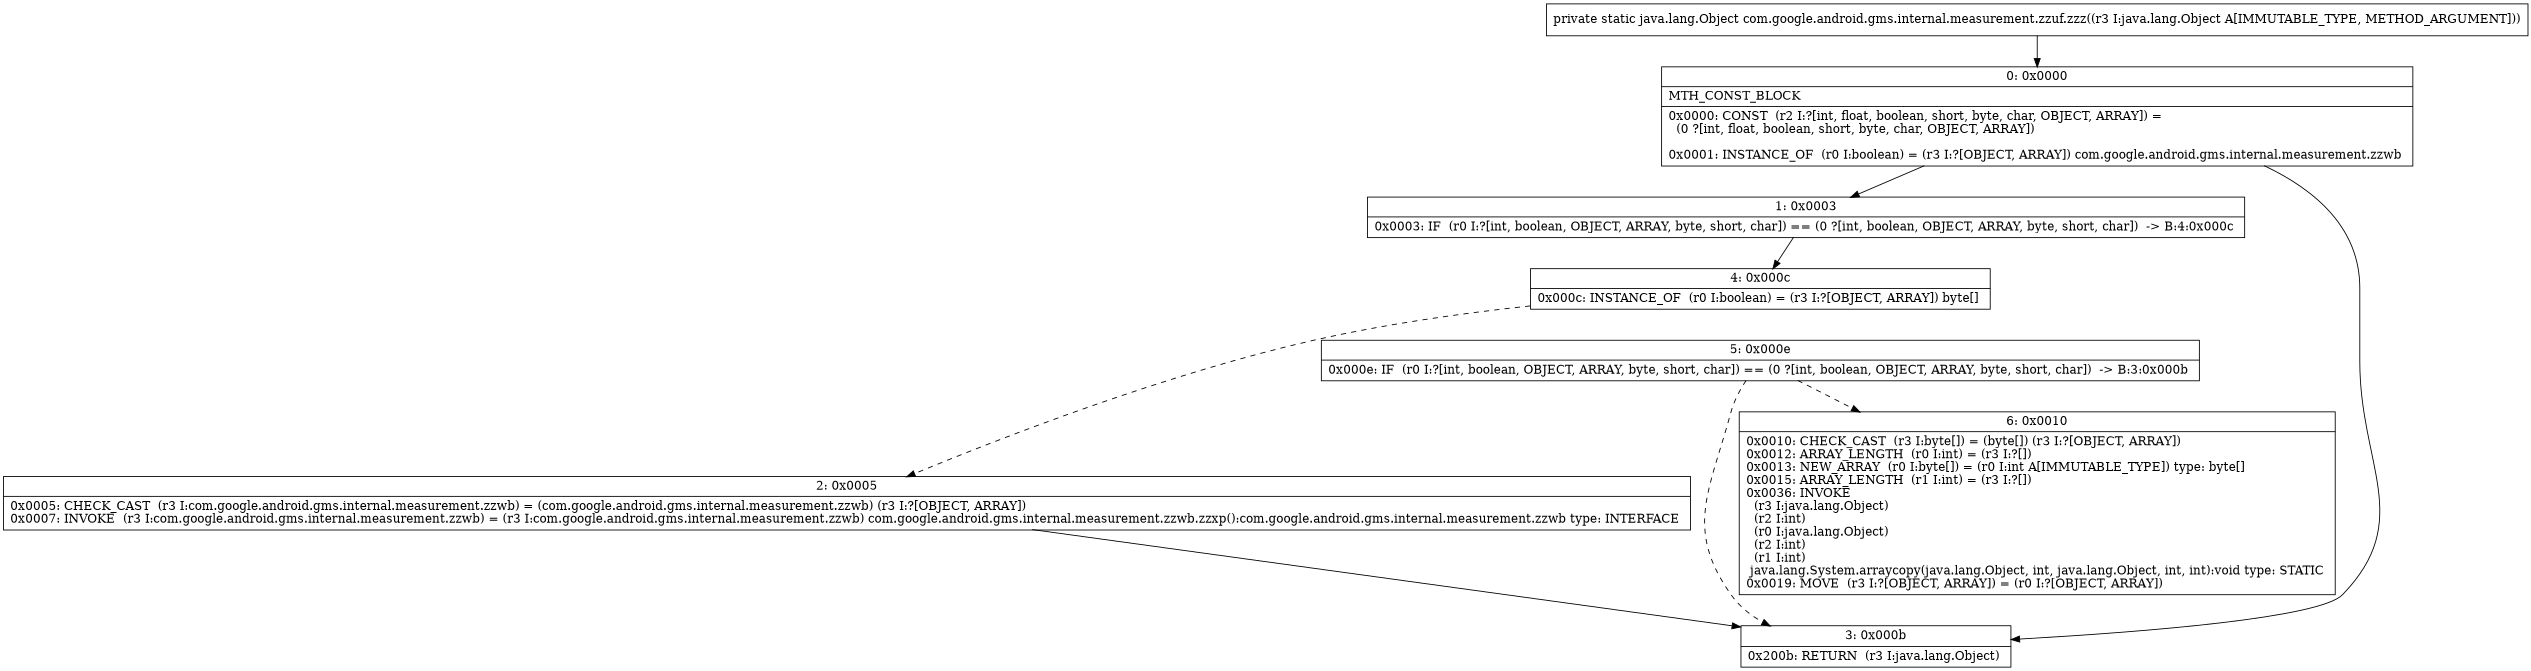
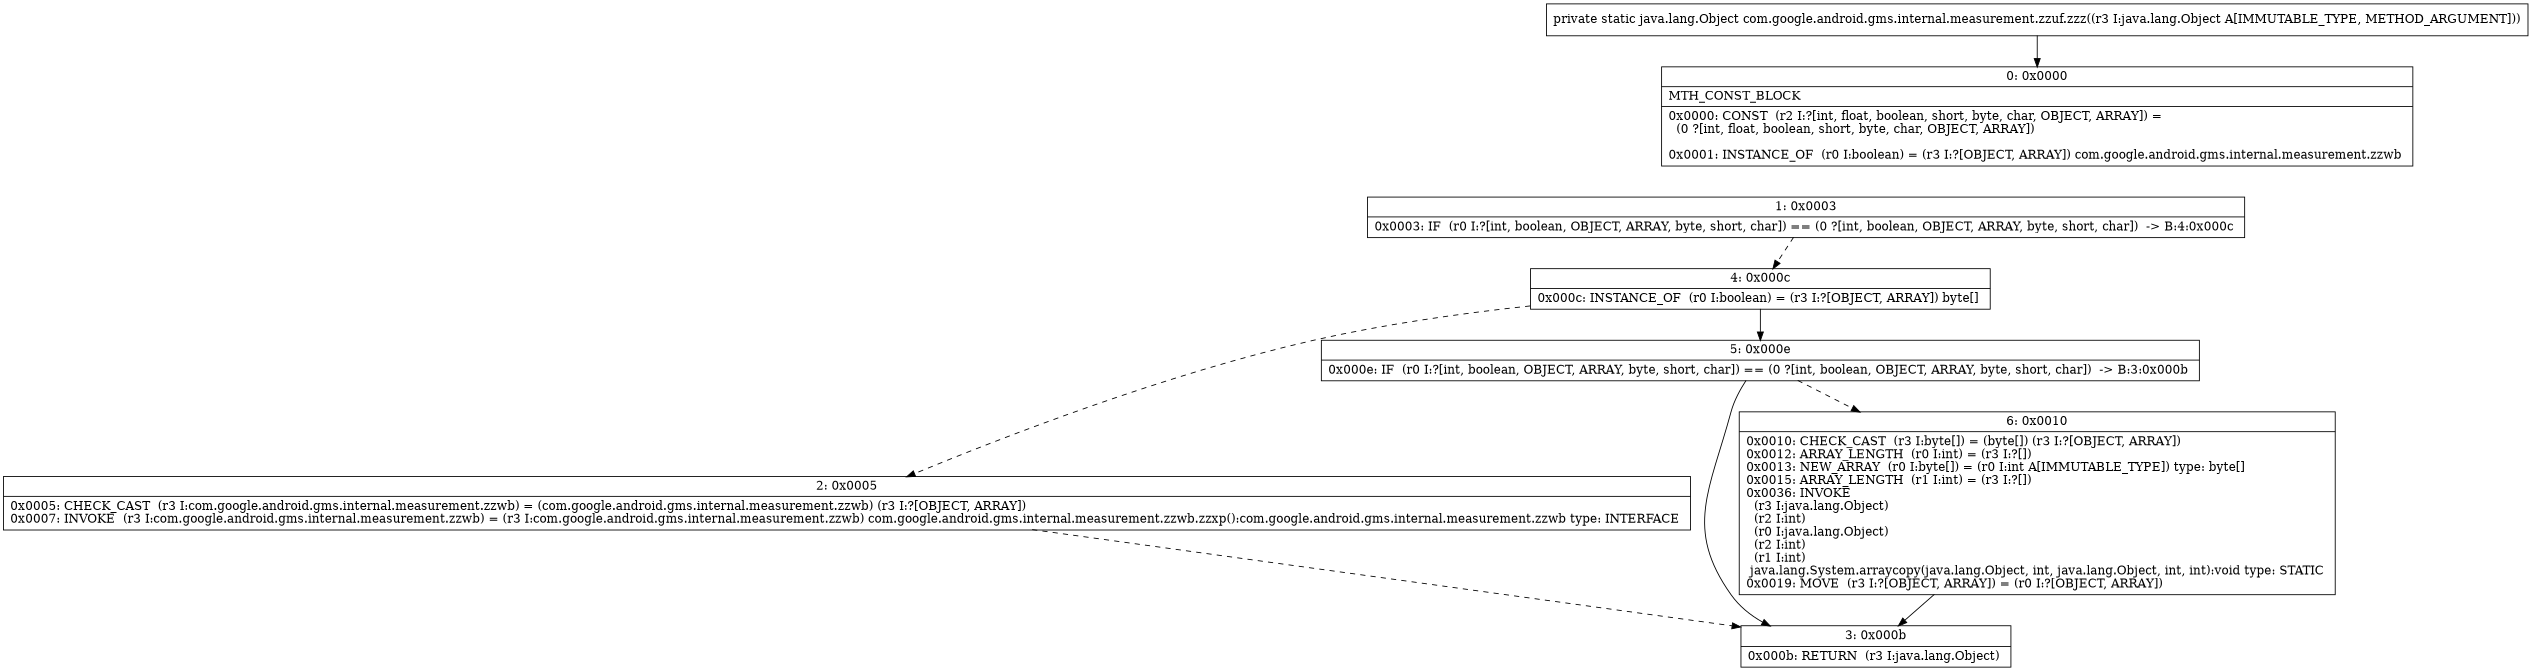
(1892, 180) -> none
(1786, 250) -> (1786, 250)
none -> (1760, 320)
(1705, 508) -> (1705, 508)
(2378, 527) -> (1920, 607)
(1382, 578) -> (1382, 578)
(1876, 656) -> (1876, 656)
